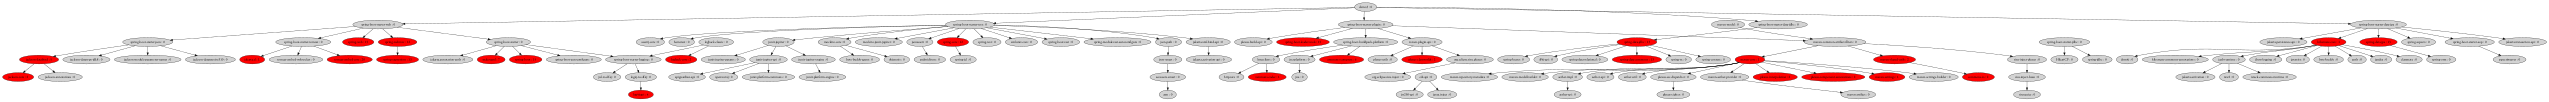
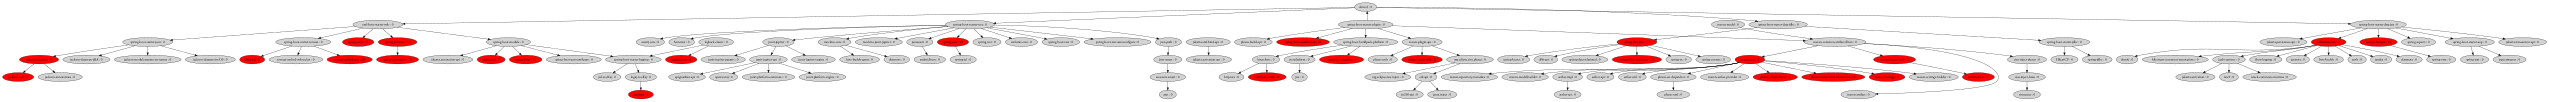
(1364, 15) -> (1367, 17)
(378, 25) -> (378, 25)
(1127, 32) -> none
none -> (1922, 33)
(508, 42) -> (508, 42)
(1117, 42) -> (1117, 42)
(448, 60) -> (448, 60)
none -> (2475, 60)
(817, 67) -> (794, 68)
none -> (1448, 68)
(1791, 87) -> (1994, 70)
(1673, 95) -> (1673, 95)
